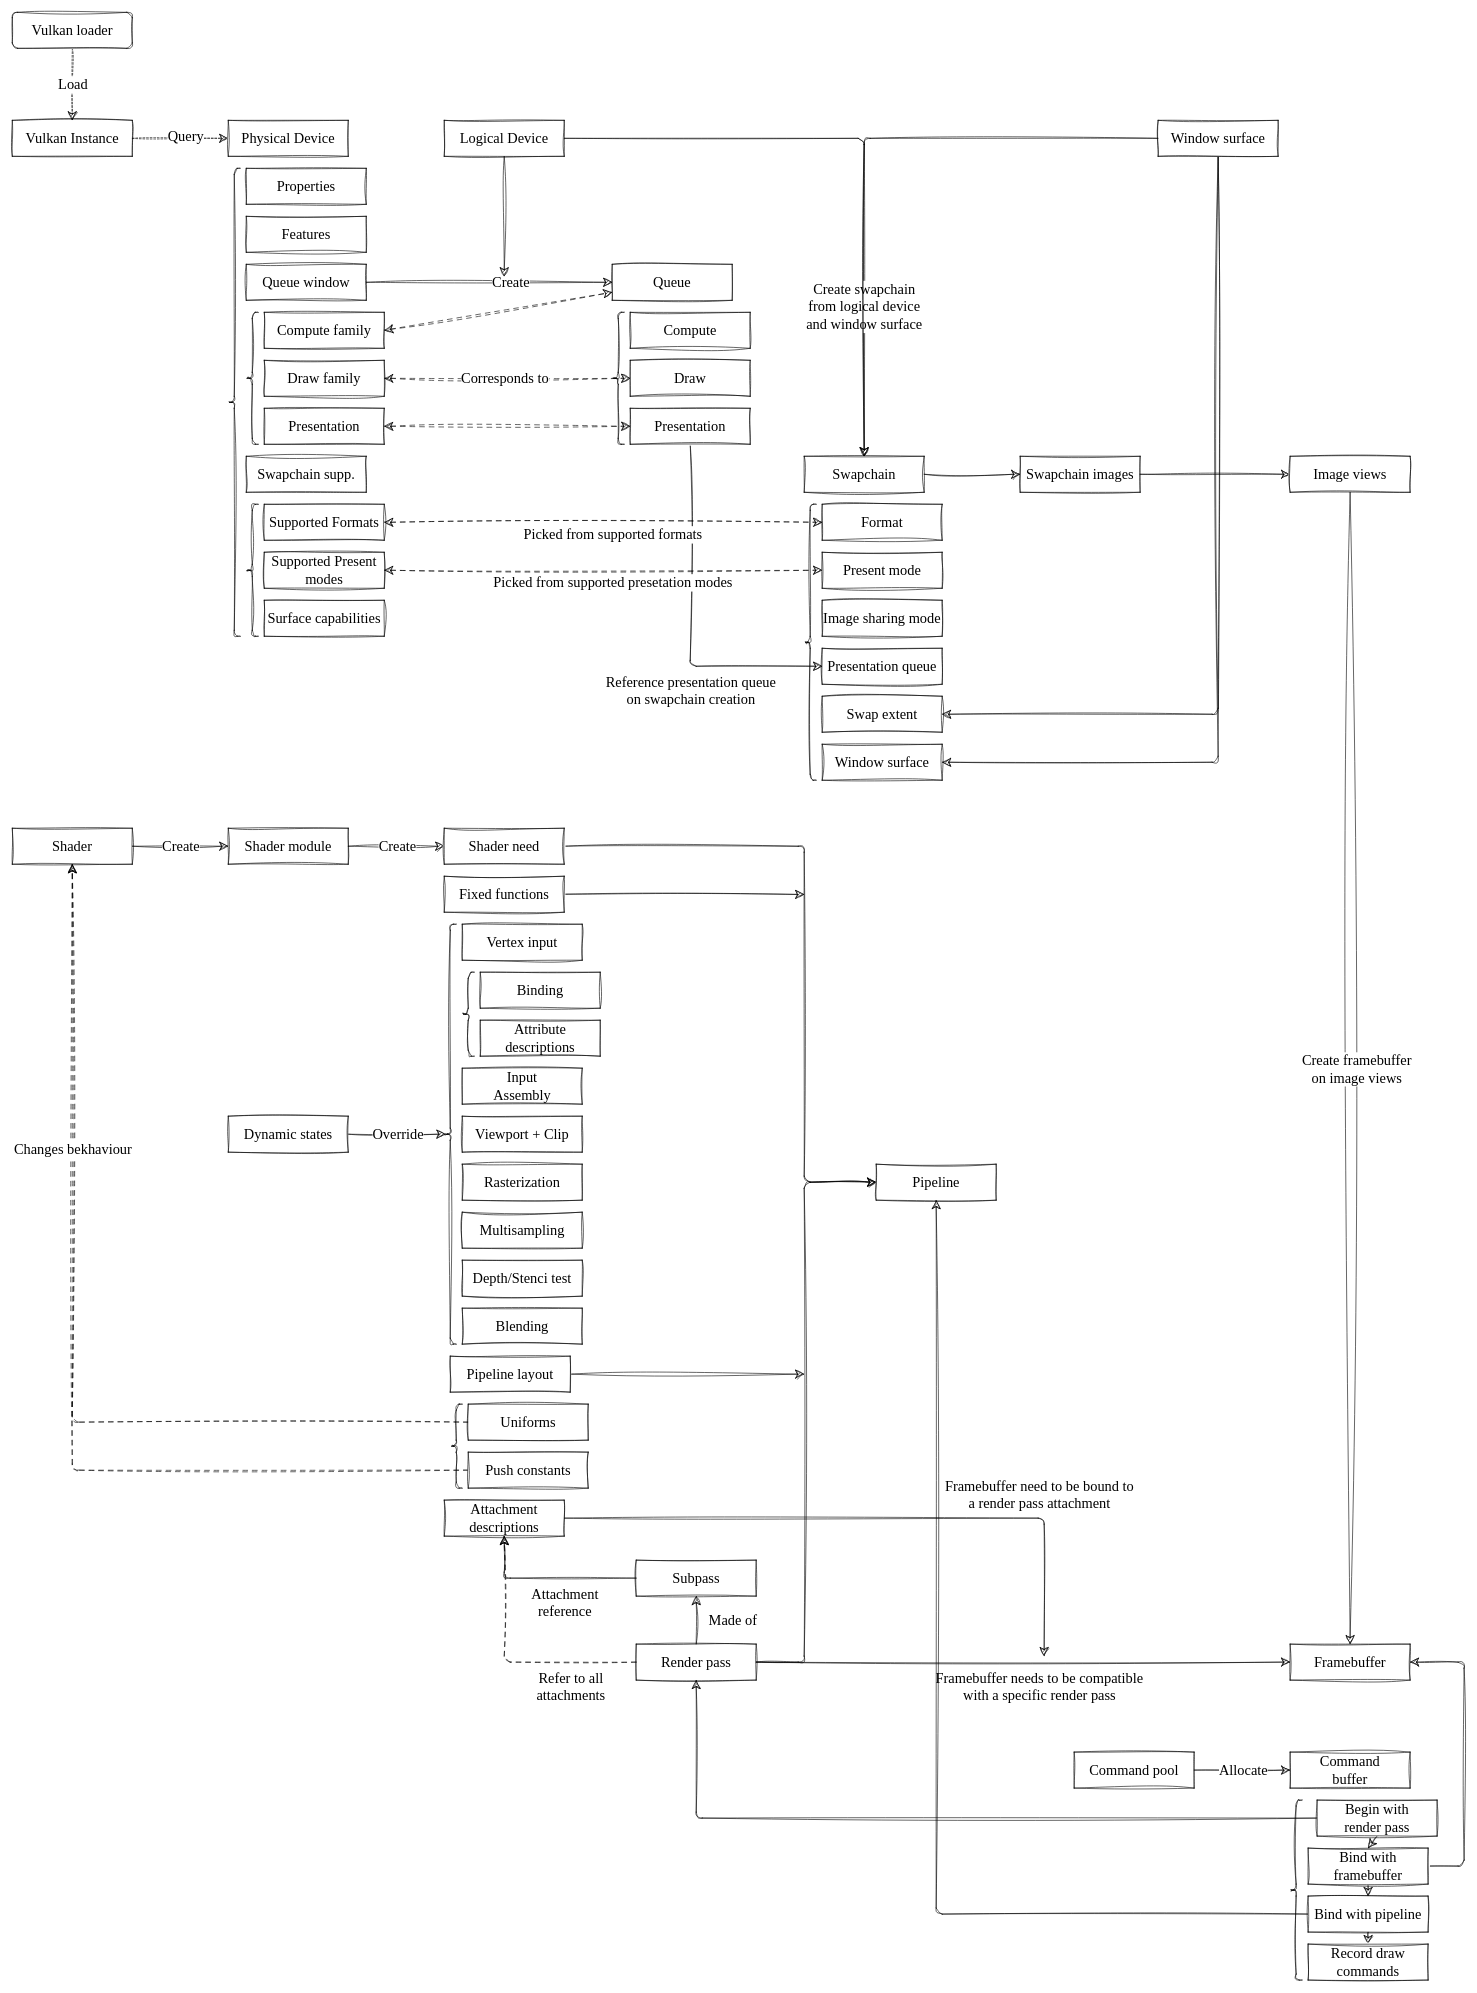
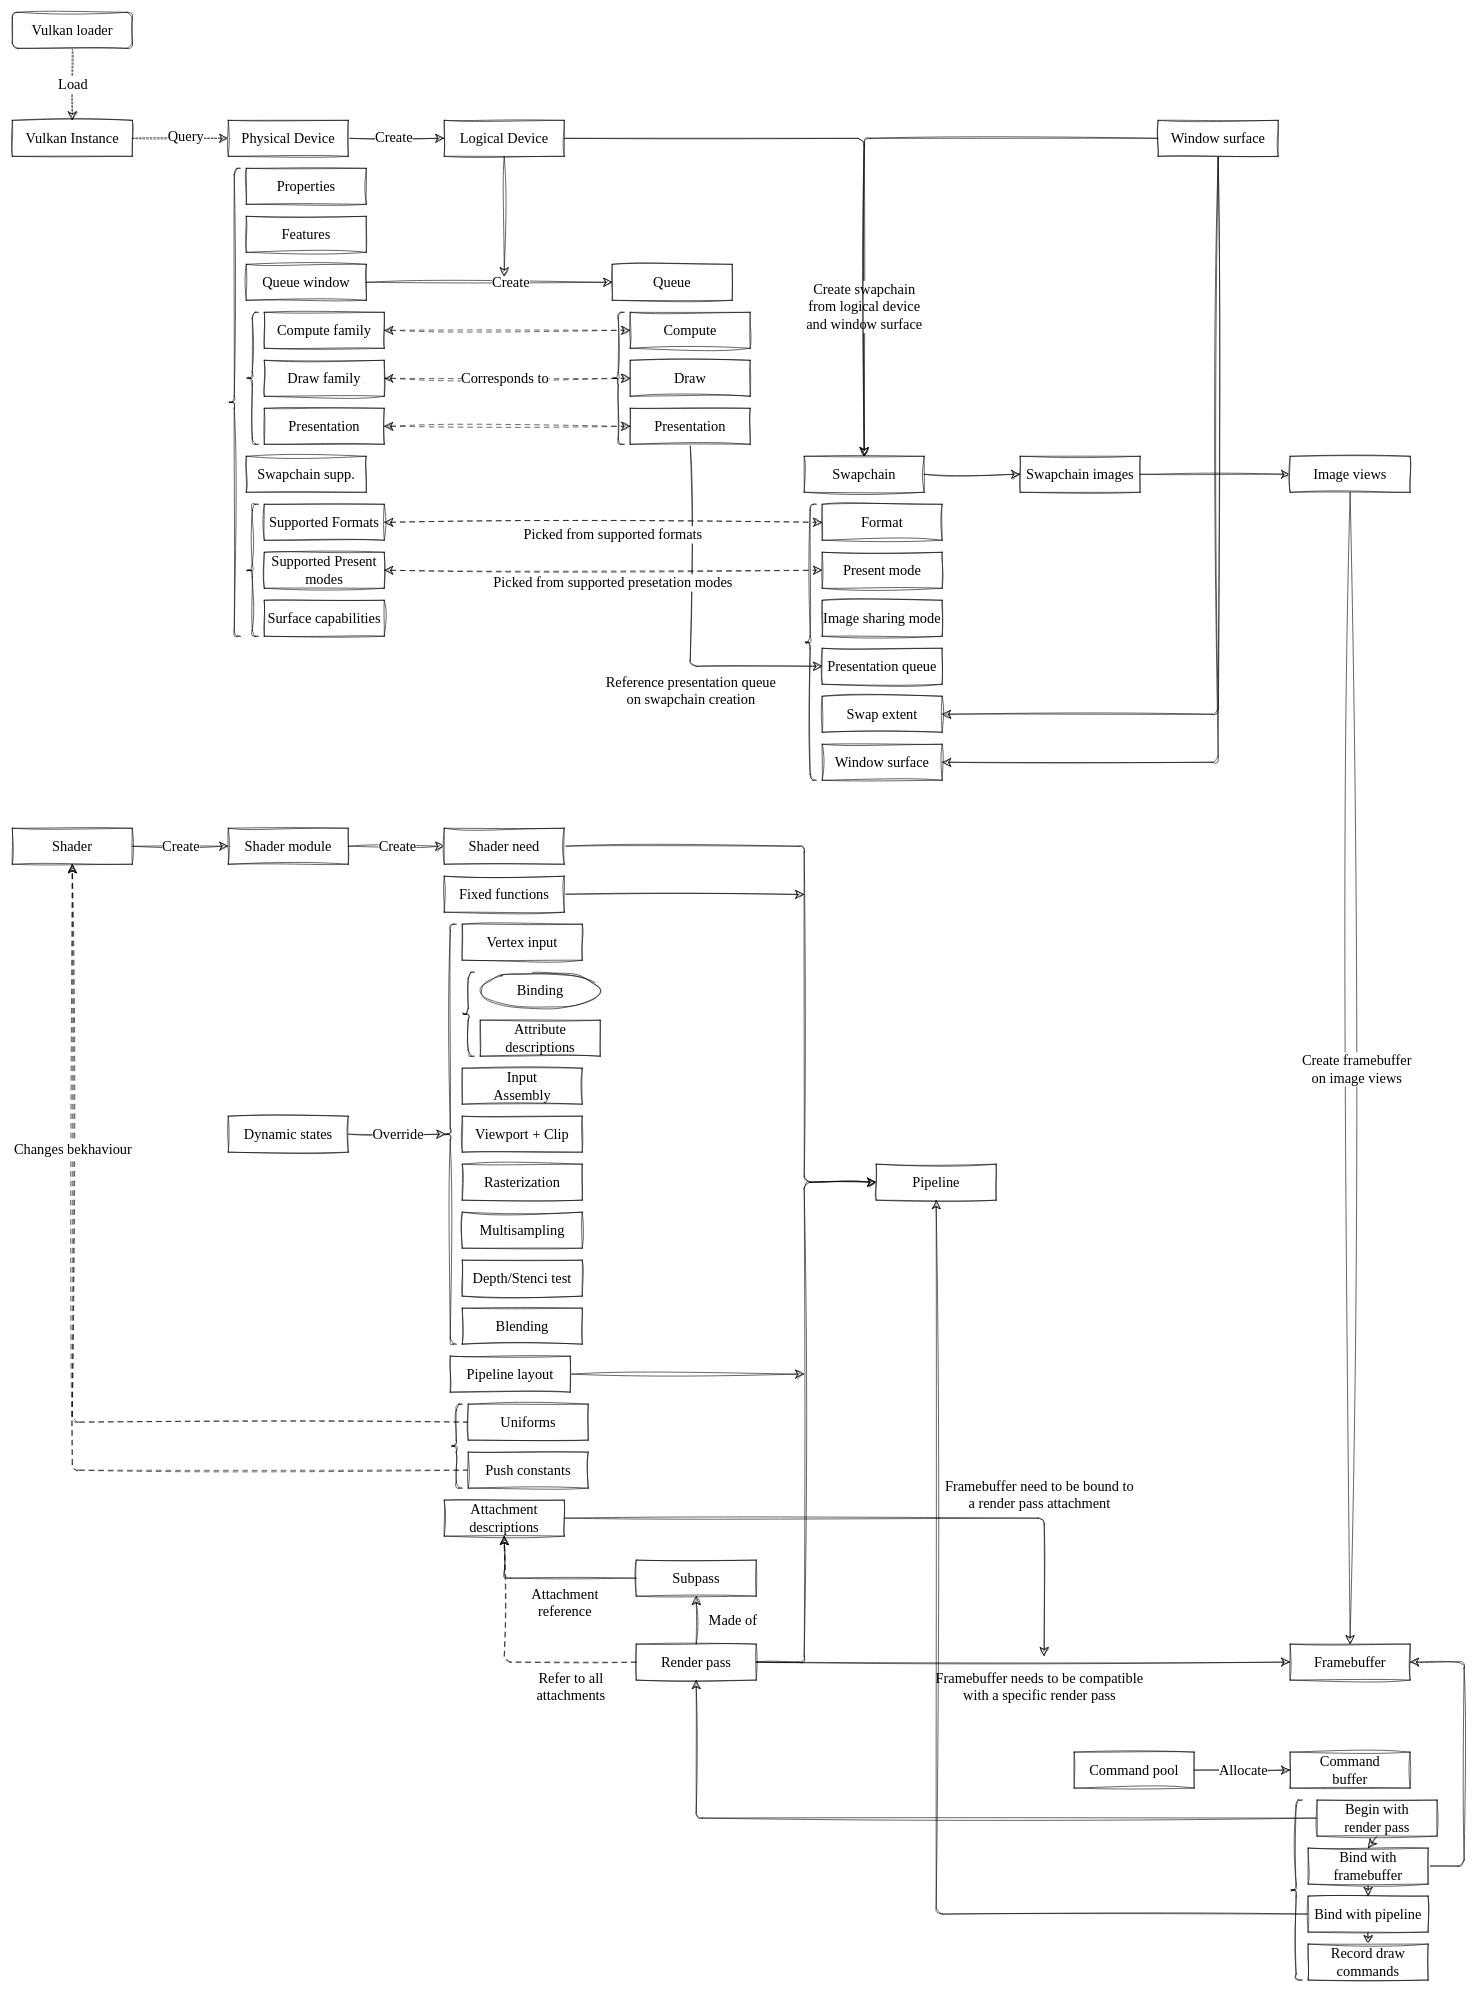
none -> (394, 138)
(498, 311) -> (597, 330)
(540, 990) -> (540, 990)
